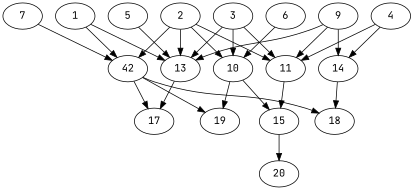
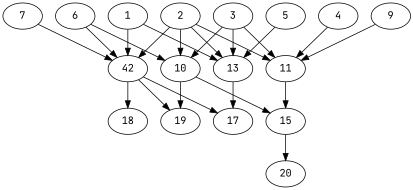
none -> (99, 40)
(269, 41) -> none
(338, 69) -> none
